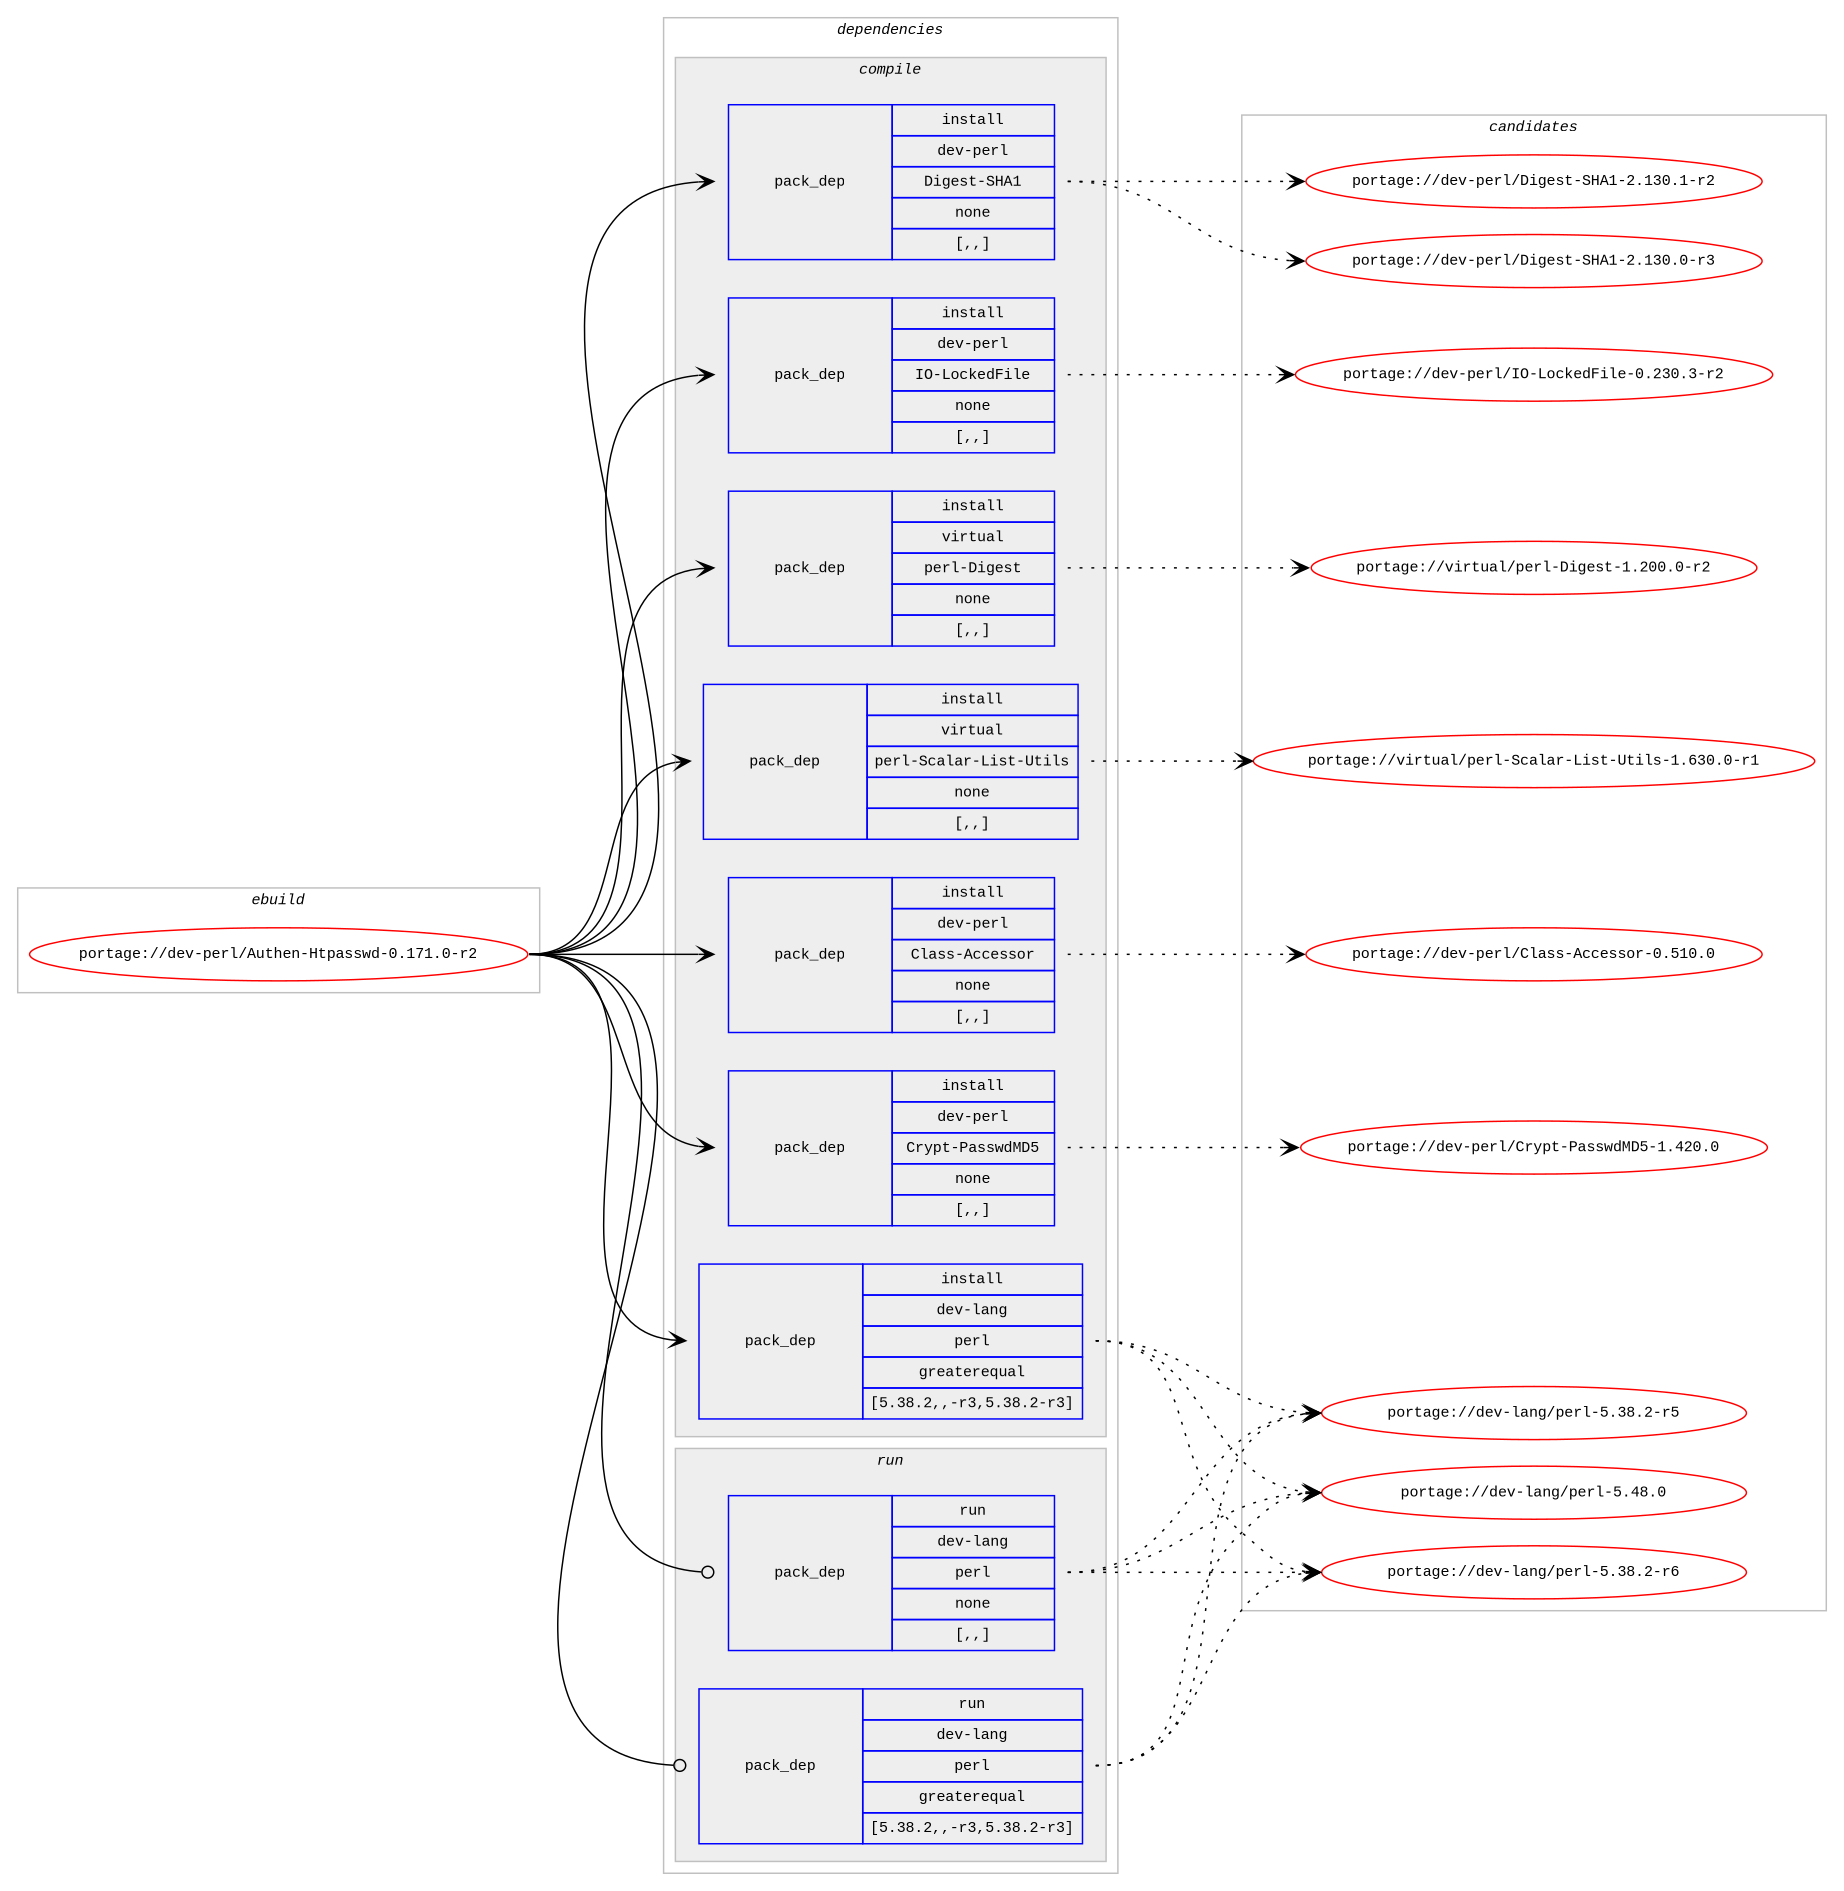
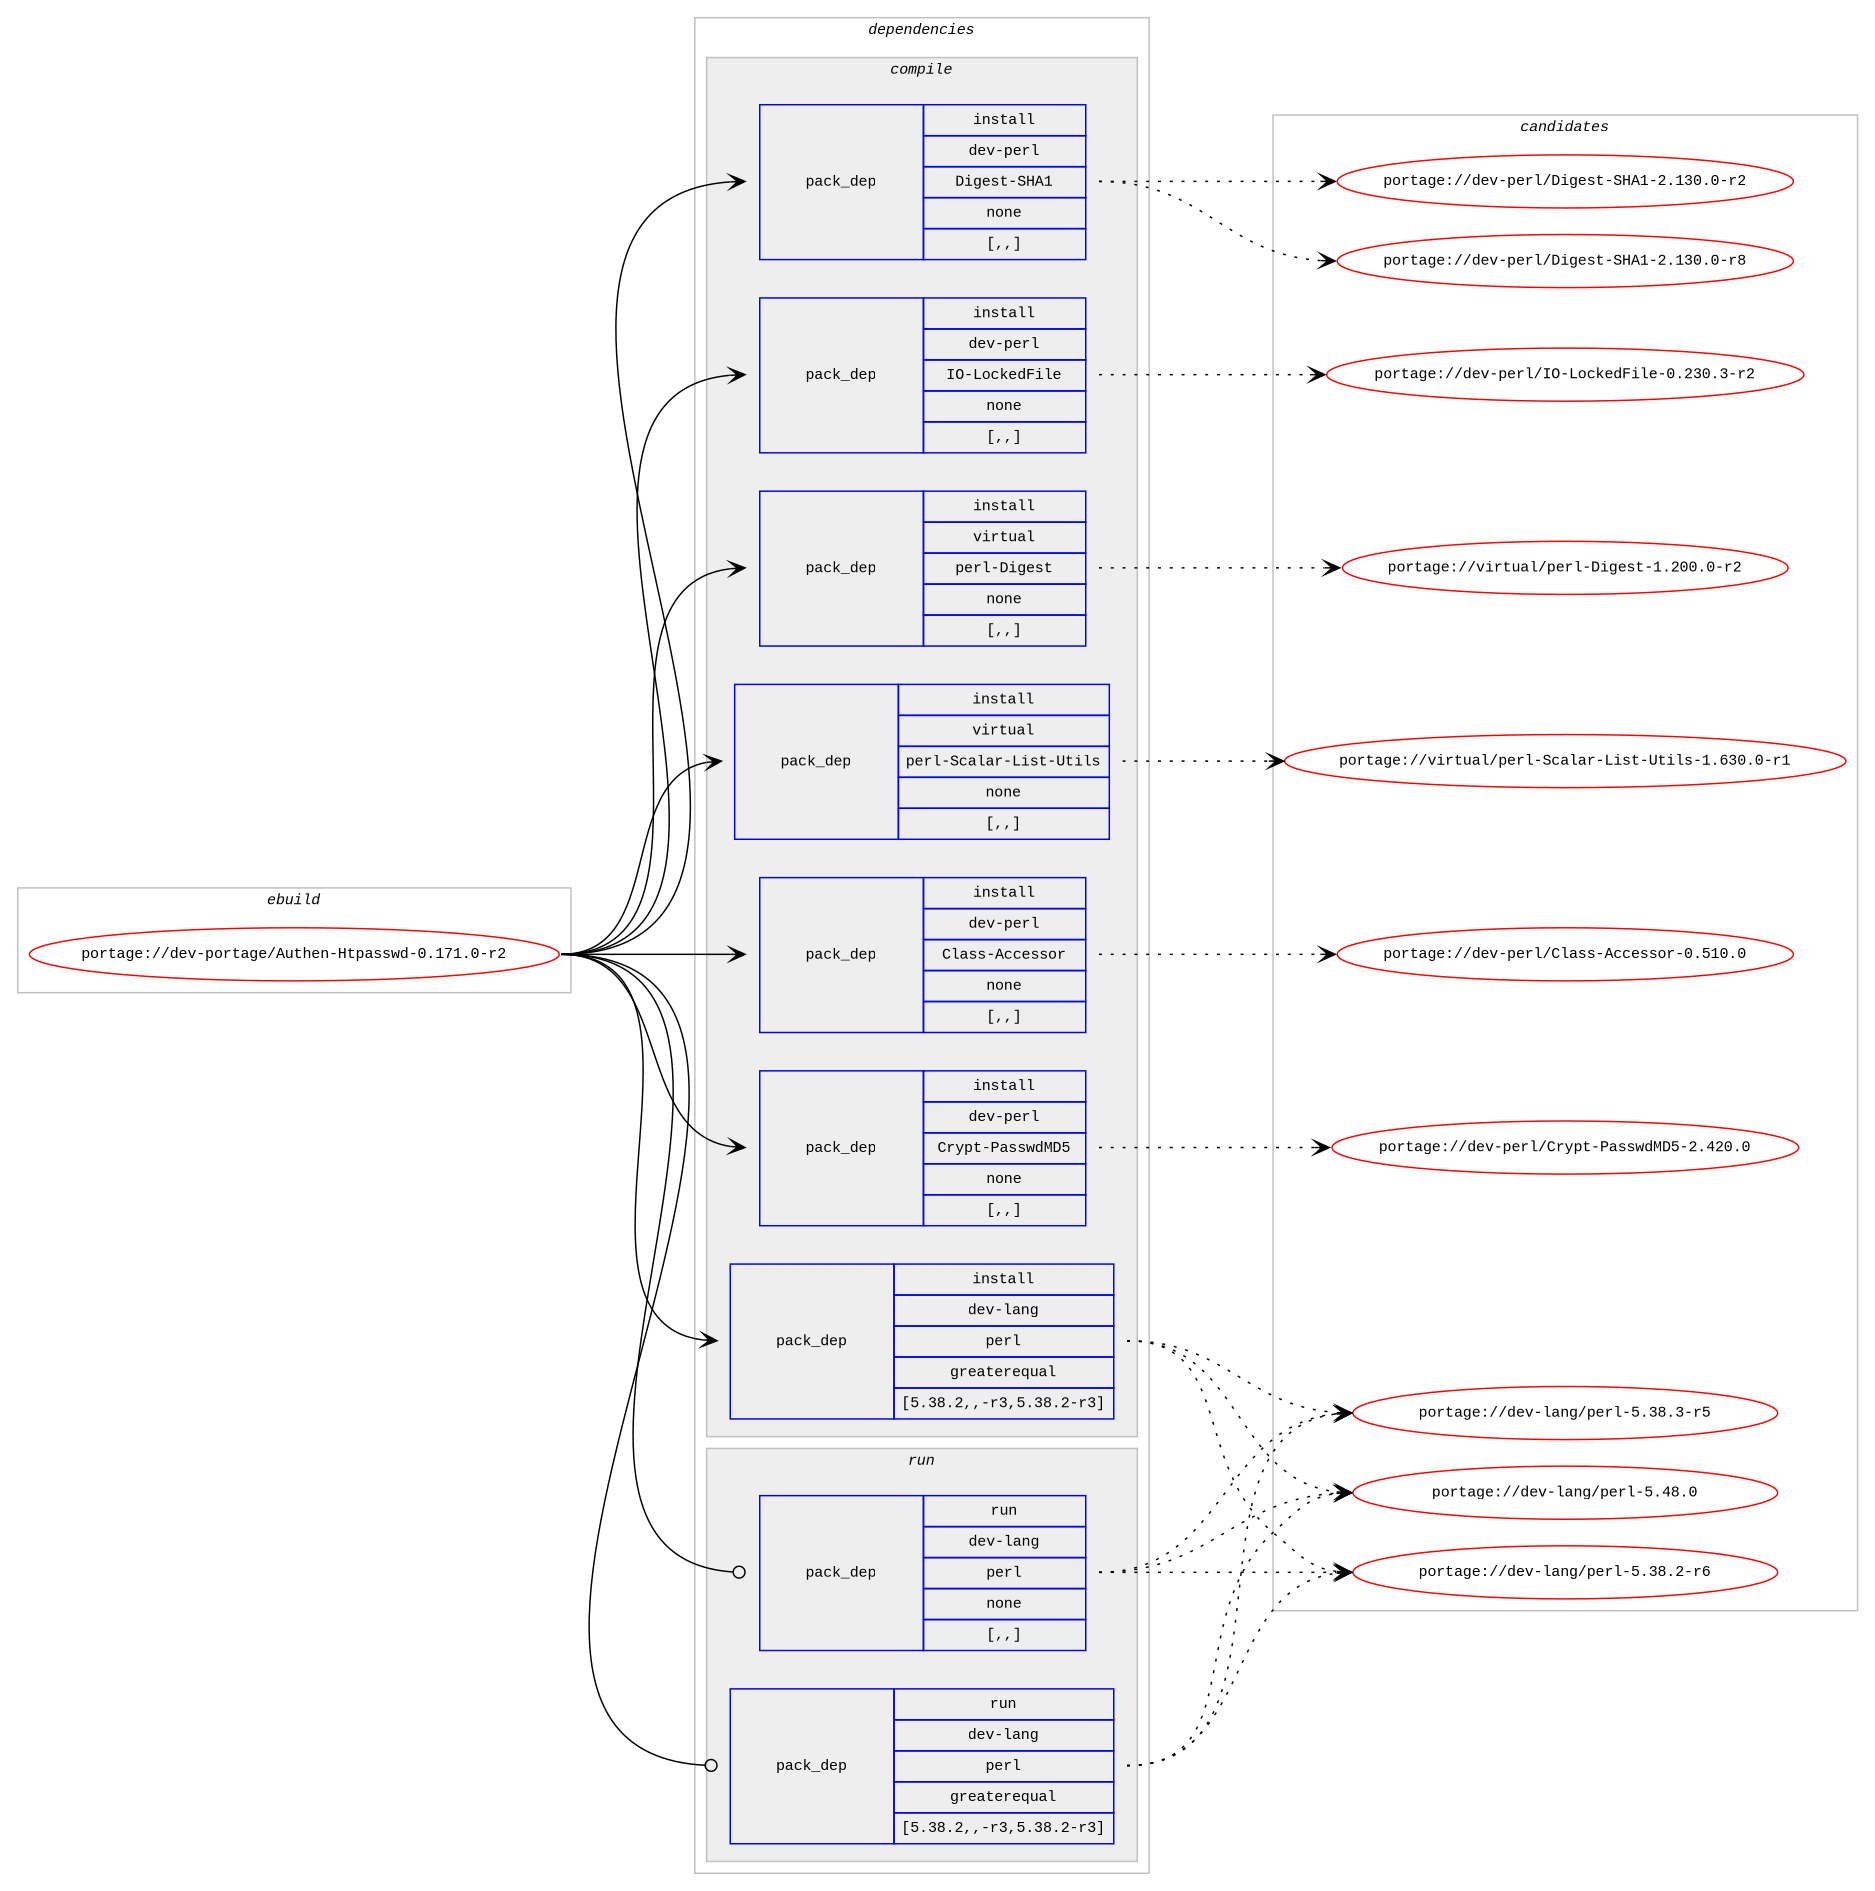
(1534, 181) -> (1565, 181)
(1534, 261) -> (1565, 261)
(279, 954) -> (294, 954)
(1534, 1148) -> (1565, 1148)
(1534, 1413) -> (1565, 1413)
